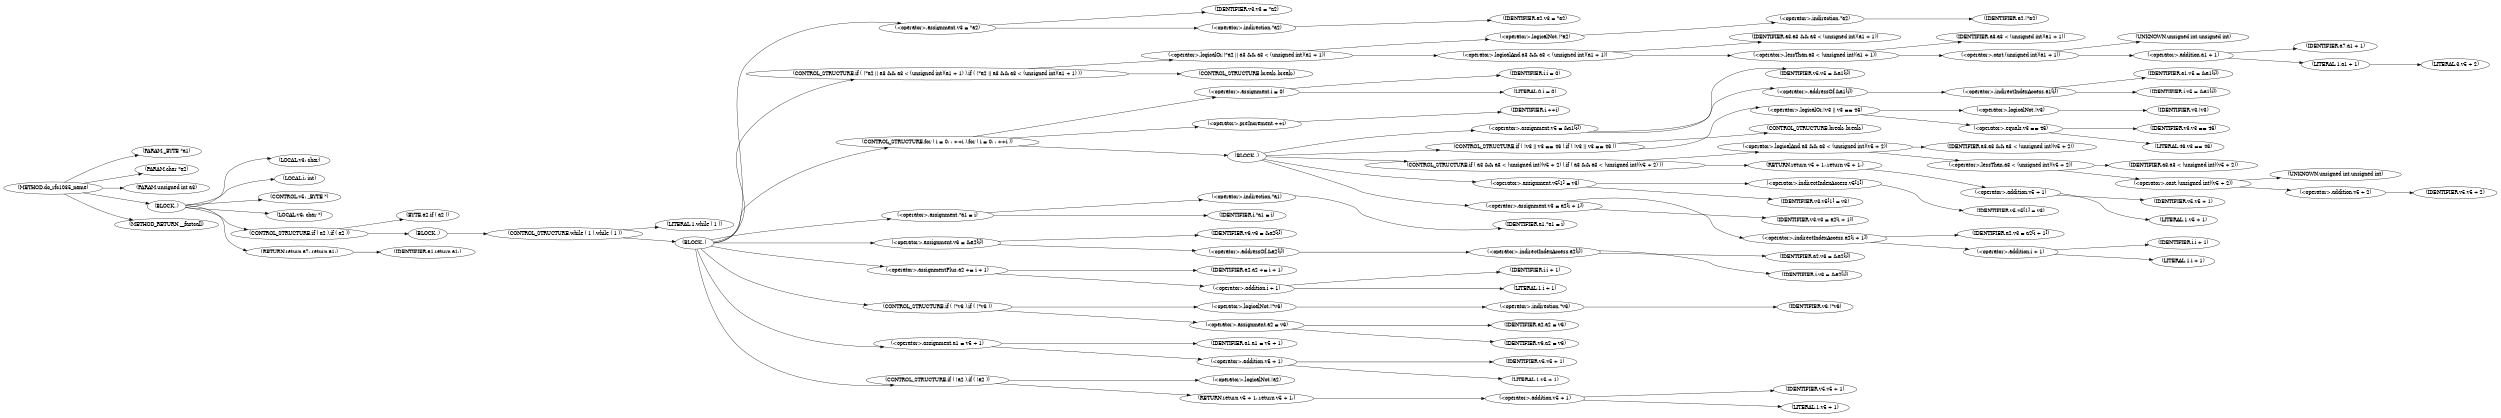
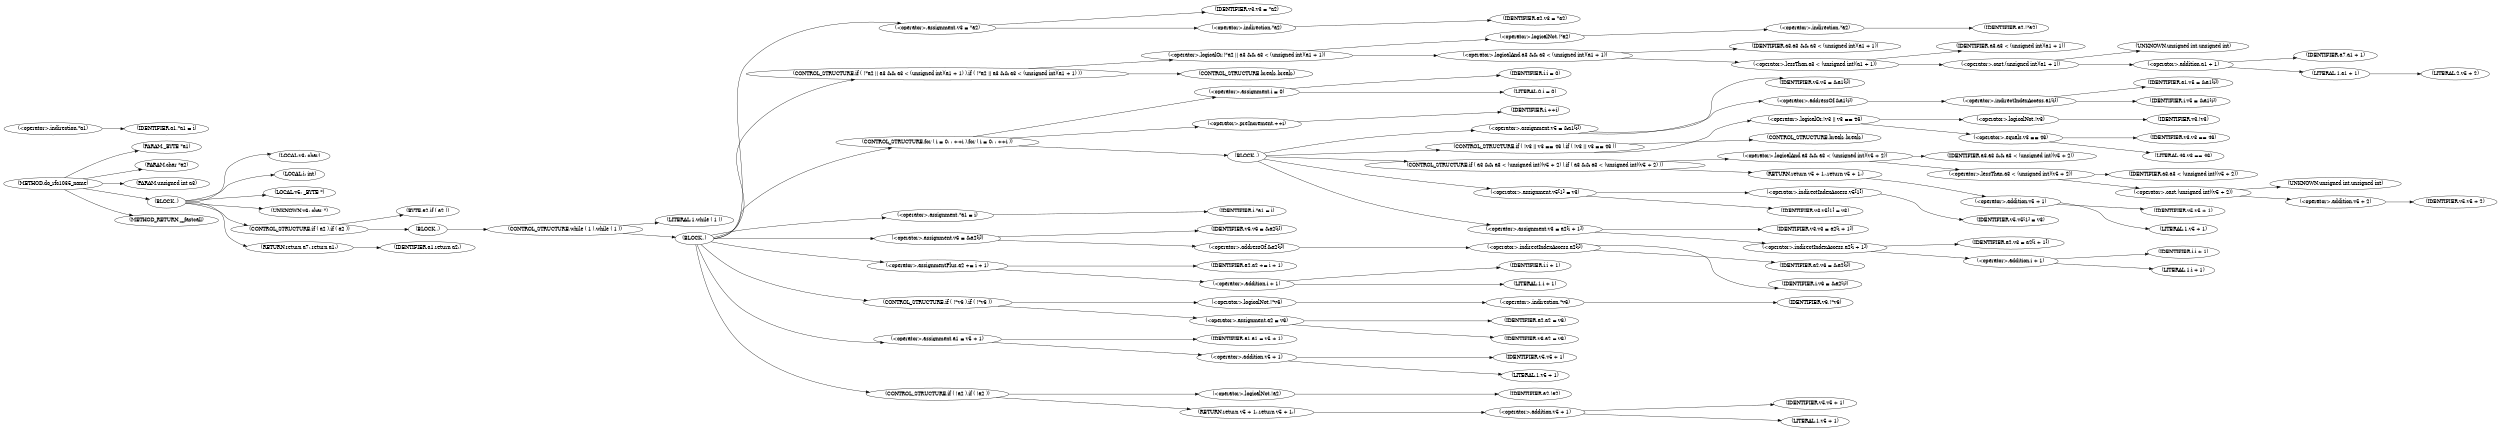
(2455, 65) -> (2455, 74)
(299, 197) -> (299, 193)
(1093, 206) -> none
(299, 216) -> (299, 211)
(428, 252) -> (428, 248)
none -> (1535, 394)
